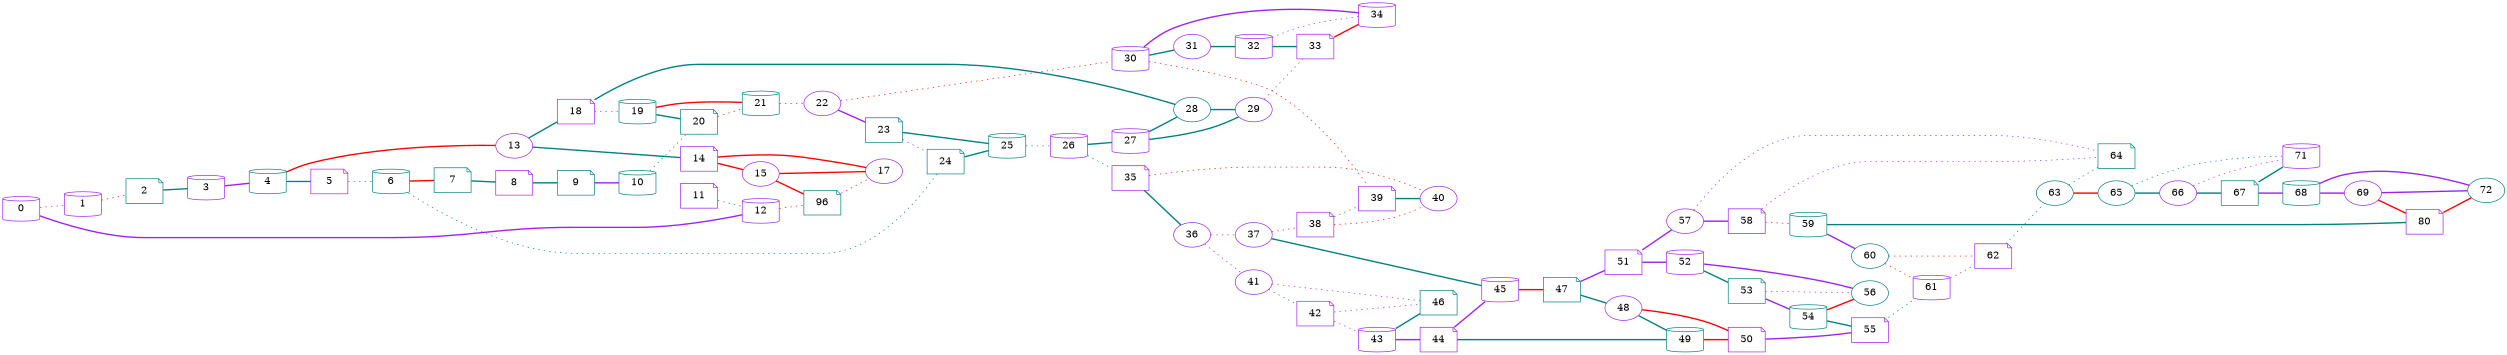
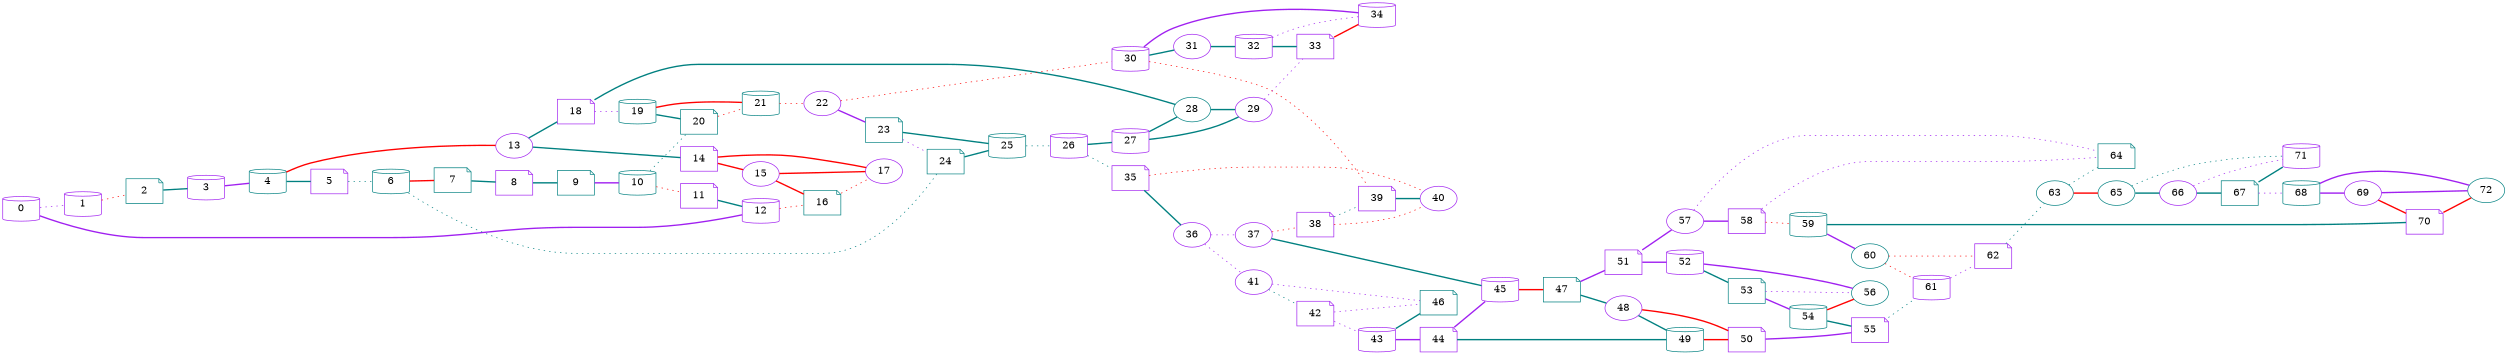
none -> (668, 189)
(2271, 193) -> (2271, 193)
(730, 203) -> (730, 203)
(822, 203) -> (822, 203)
(2425, 222) -> (2425, 222)
